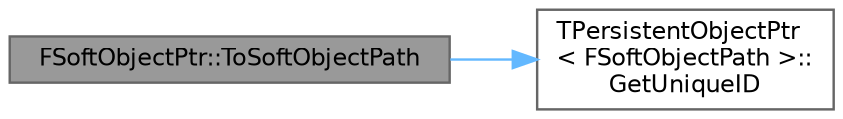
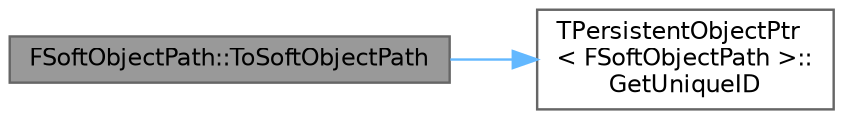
(230, 60) -> (230, 60)
